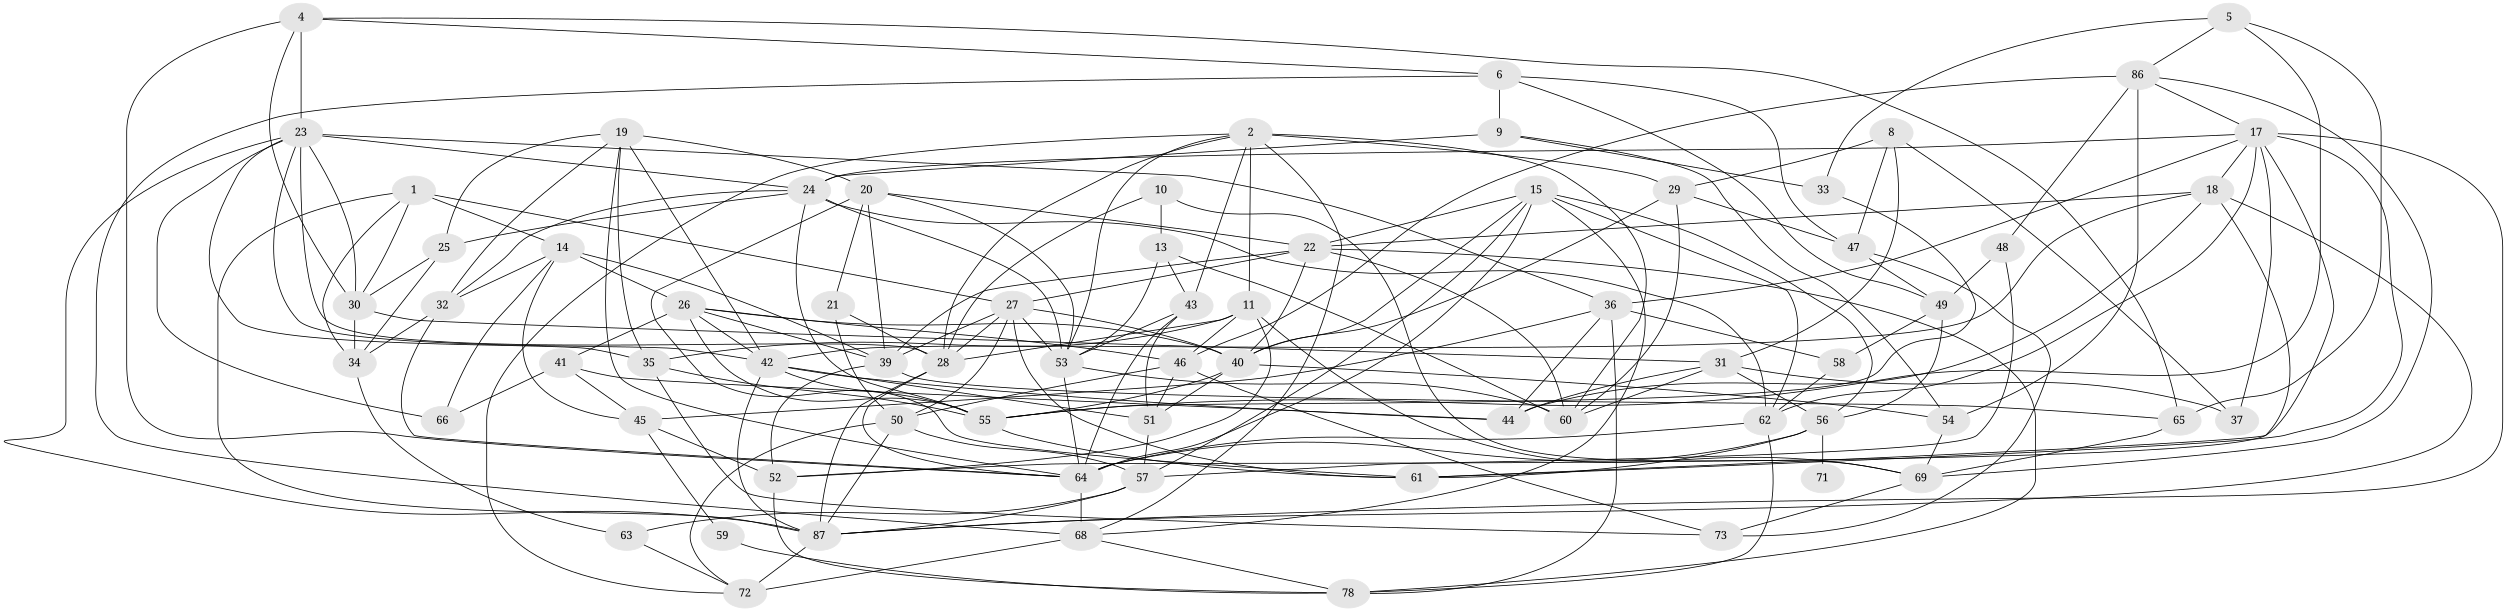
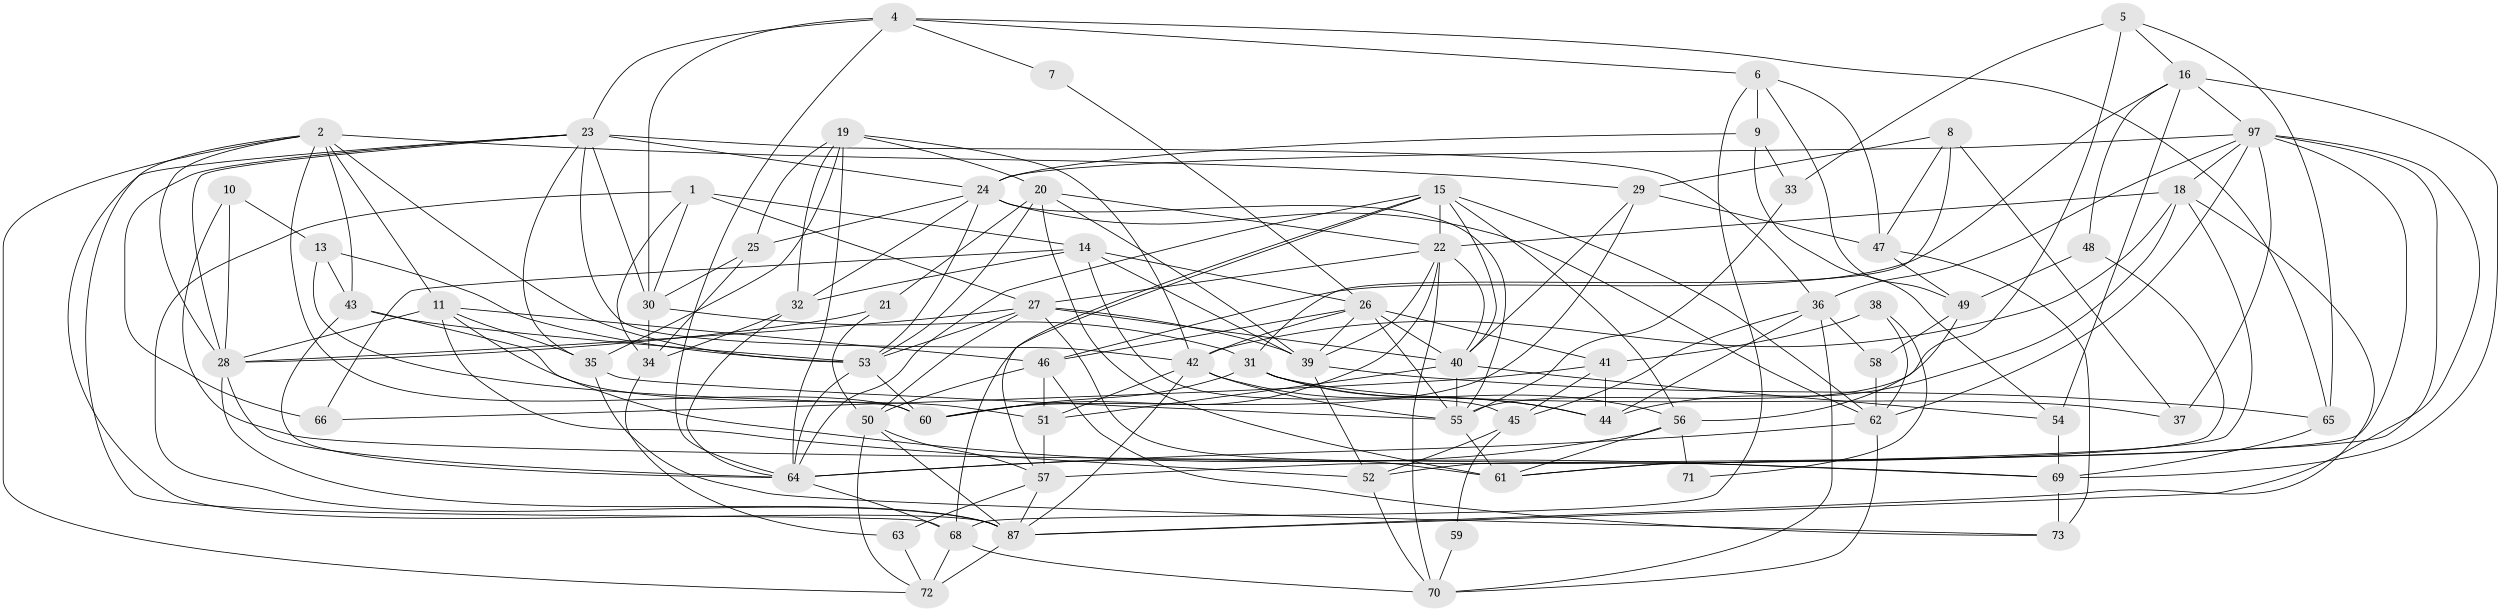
none -> (1052, 75)
(2138, 75) -> (2185, 75)
(2256, 133) -> (2254, 133)
none -> (1876, 306)
(1348, 594) -> (1434, 594)
